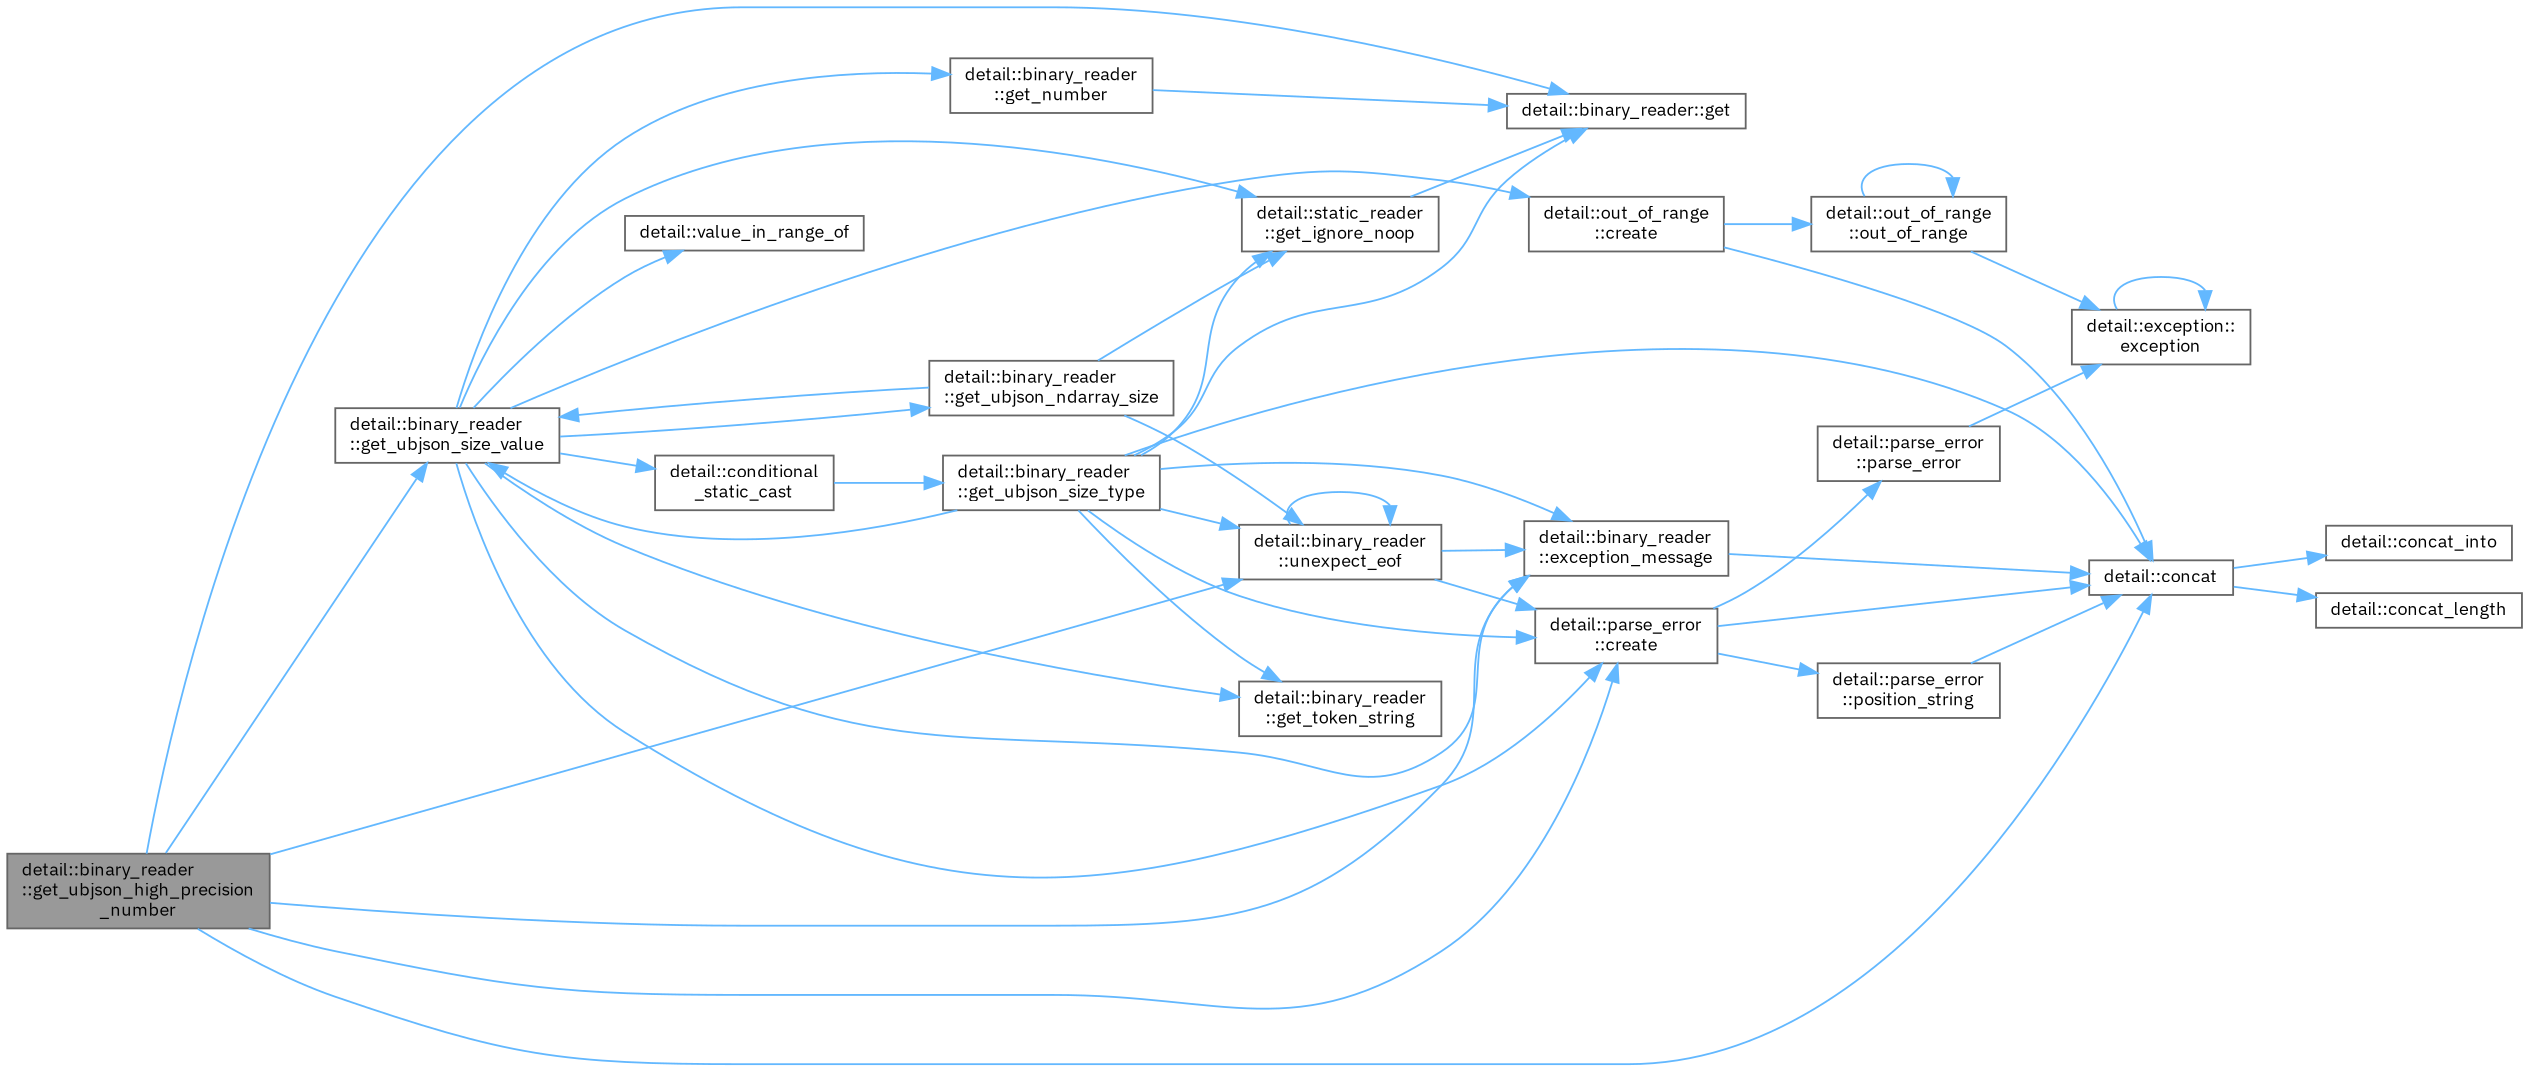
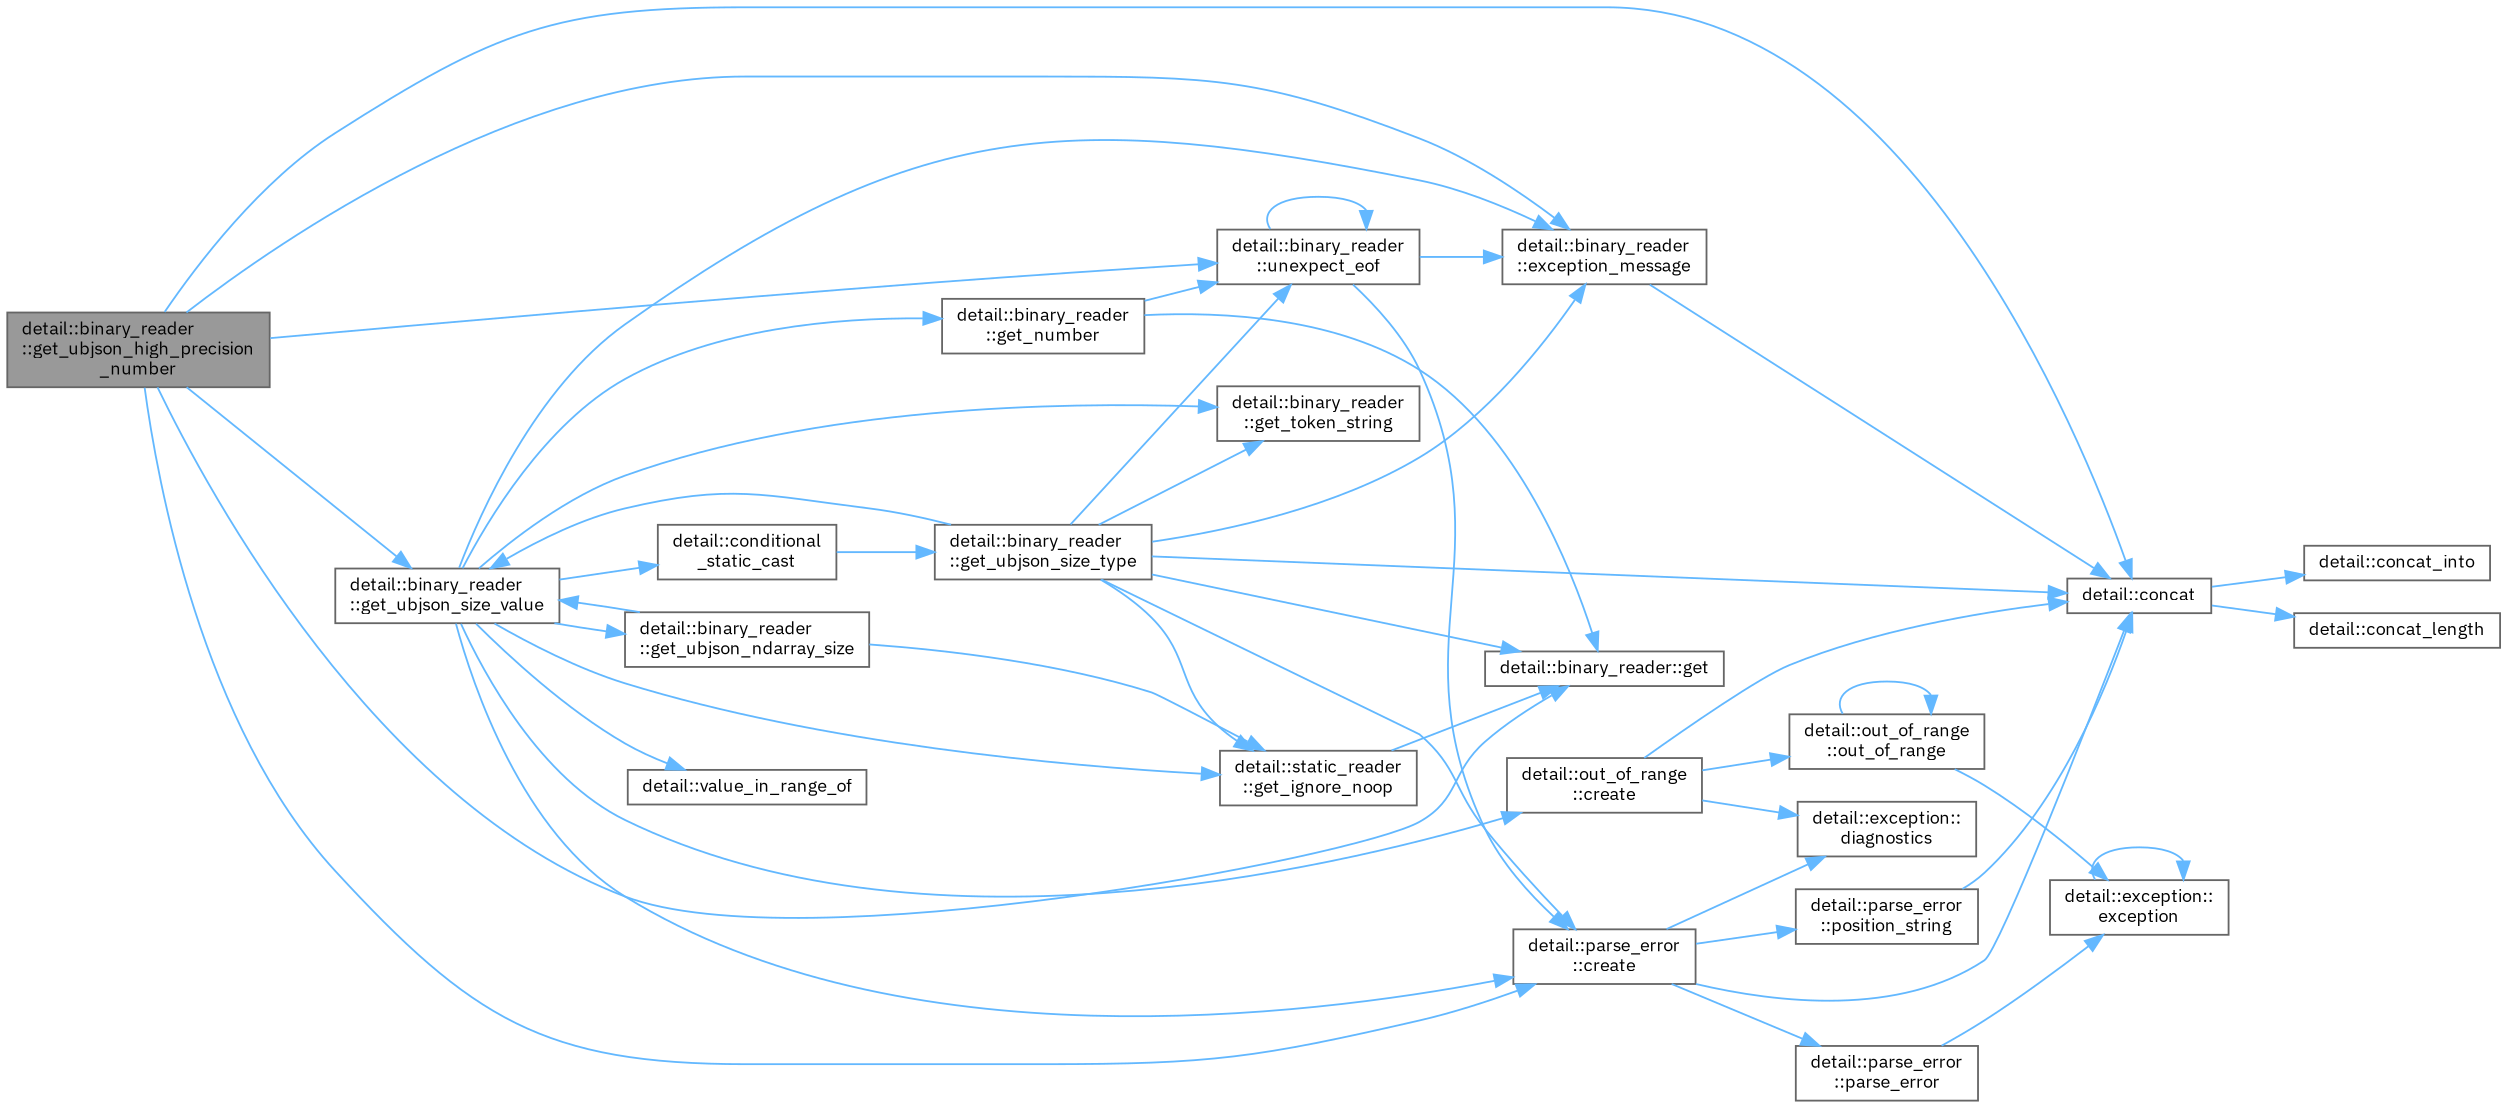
(1201, 455) -> (1172, 294)
none -> (1887, 829)
